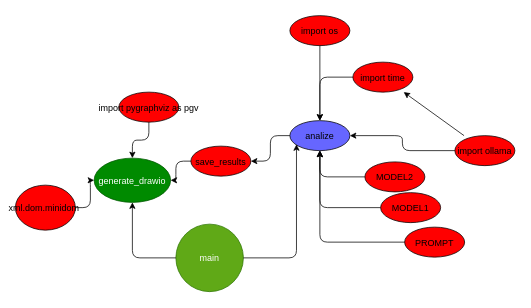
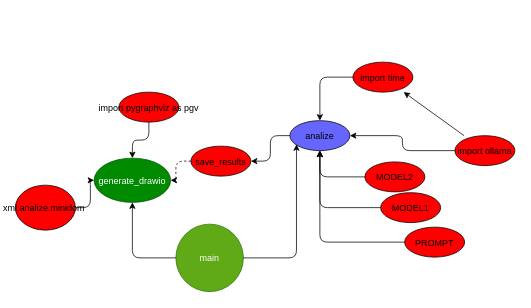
(320, 30) -> none
(320, 46) -> none
(177, 164) -> (177, 164)
(45, 208) -> (45, 208)
